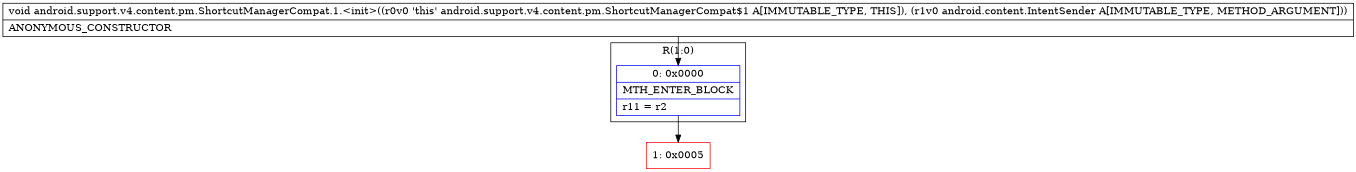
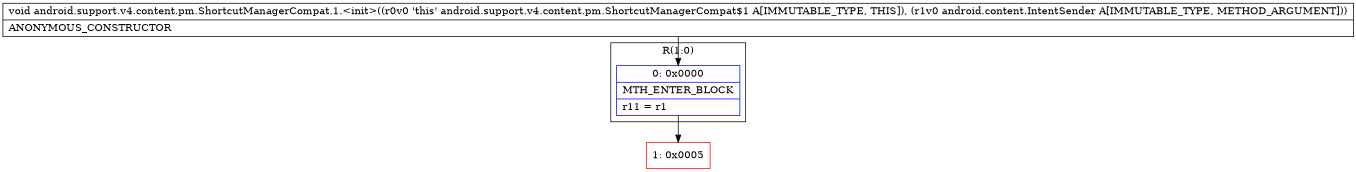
(645, 107) -> (645, 107)
